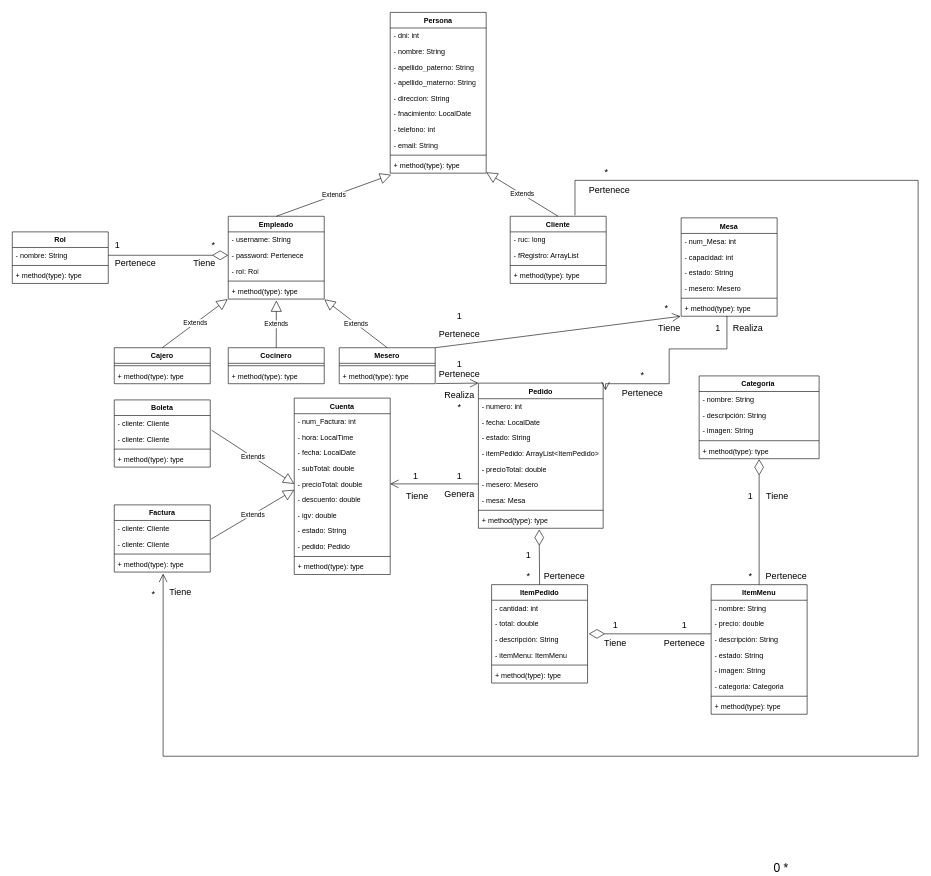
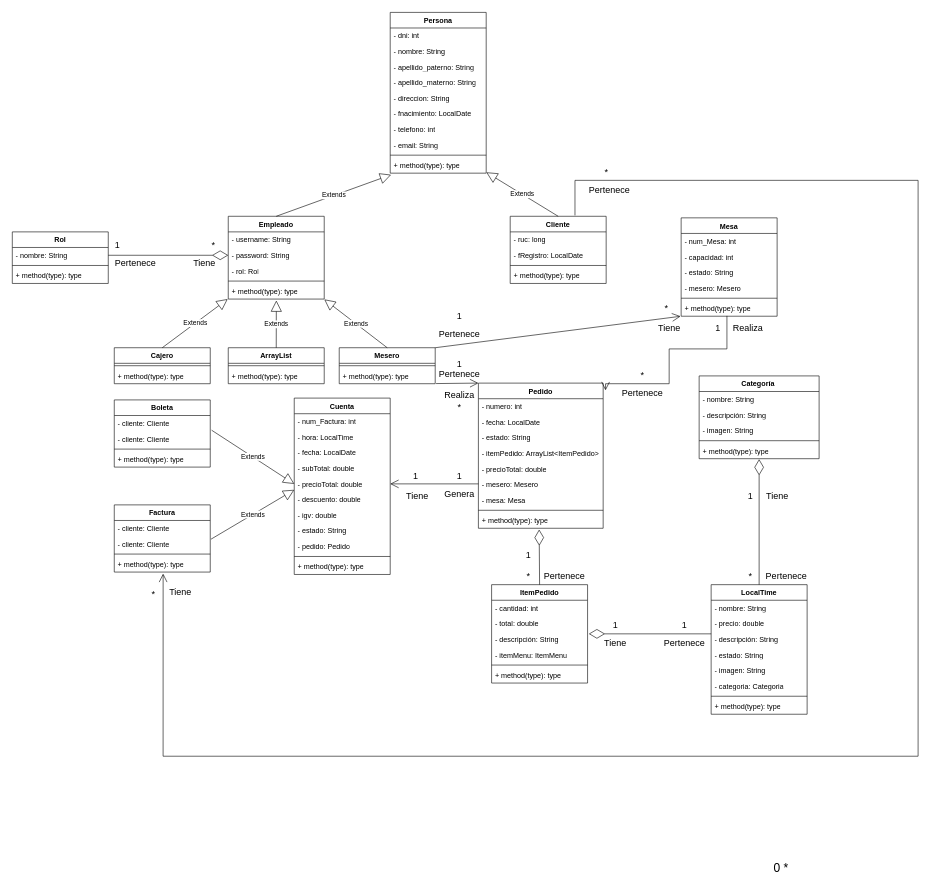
(271, 256) -> (264, 256)
(554, 256) -> (554, 256)
(276, 356) -> (276, 356)
(759, 593) -> (759, 593)
